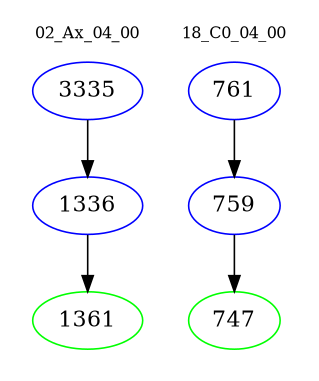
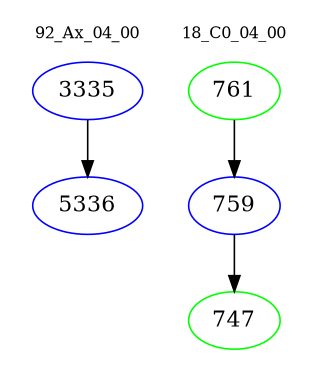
(88, 34) -> (88, 34)
(234, 91) -> (234, 91)
(88, 206) -> (88, 206)
(88, 320) -> none
